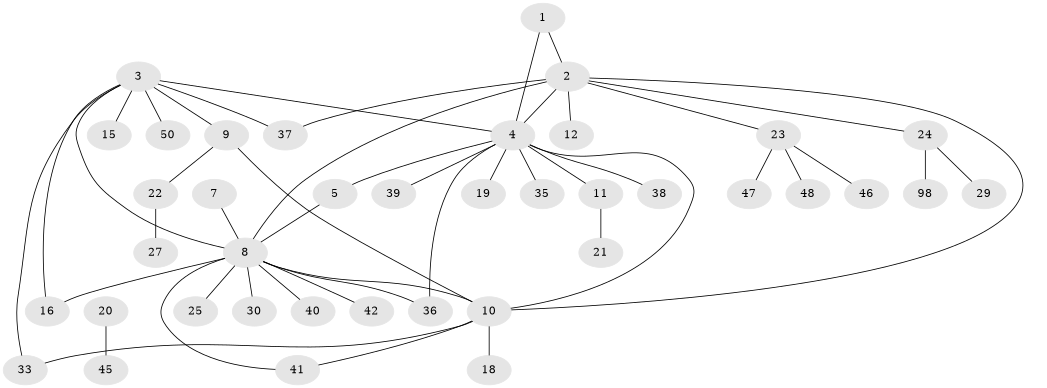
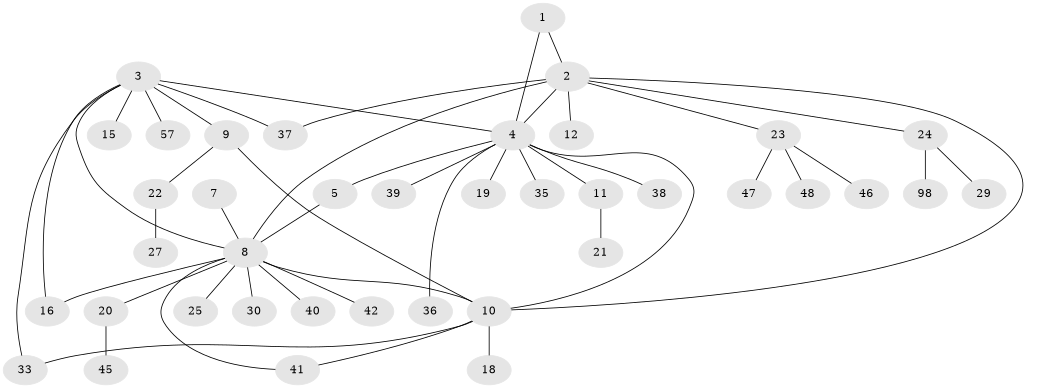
(168, 135) -> (168, 135)
(365, 286) -> (168, 285)
